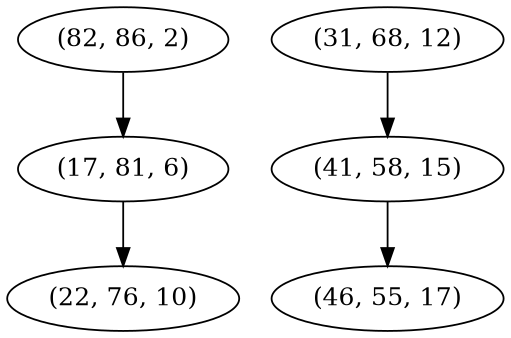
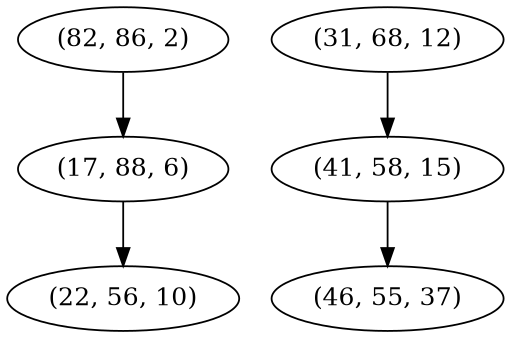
(123, 169) -> (123, 169)
(123, 299) -> (123, 299)
(388, 299) -> (388, 299)
